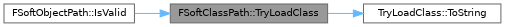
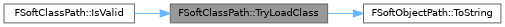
(69, 13) -> (69, 13)
(432, 13) -> (432, 13)
